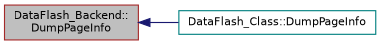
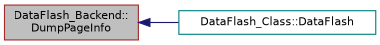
(277, 22) -> (277, 22)
